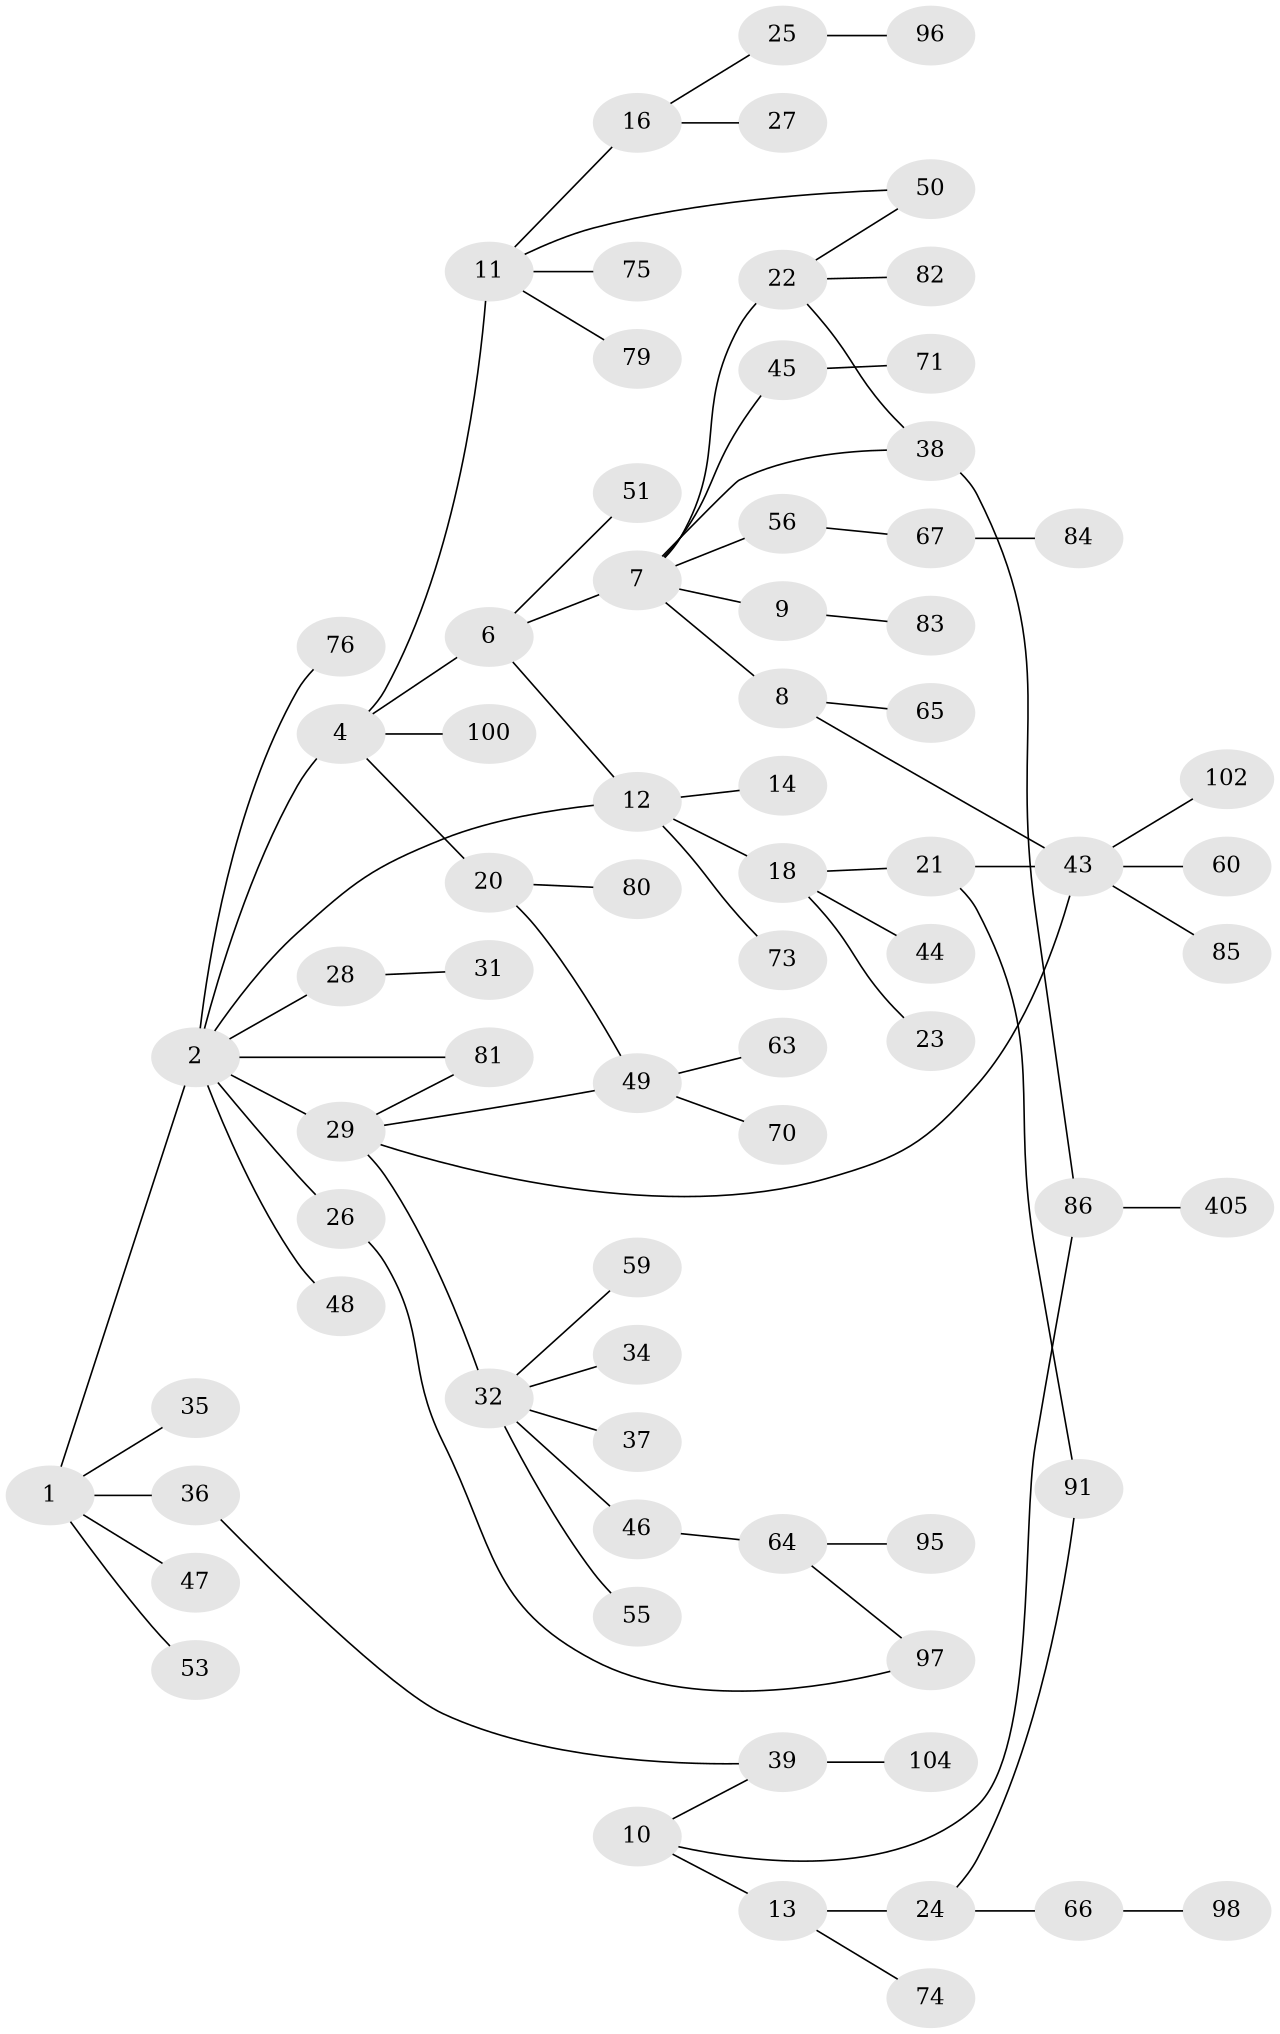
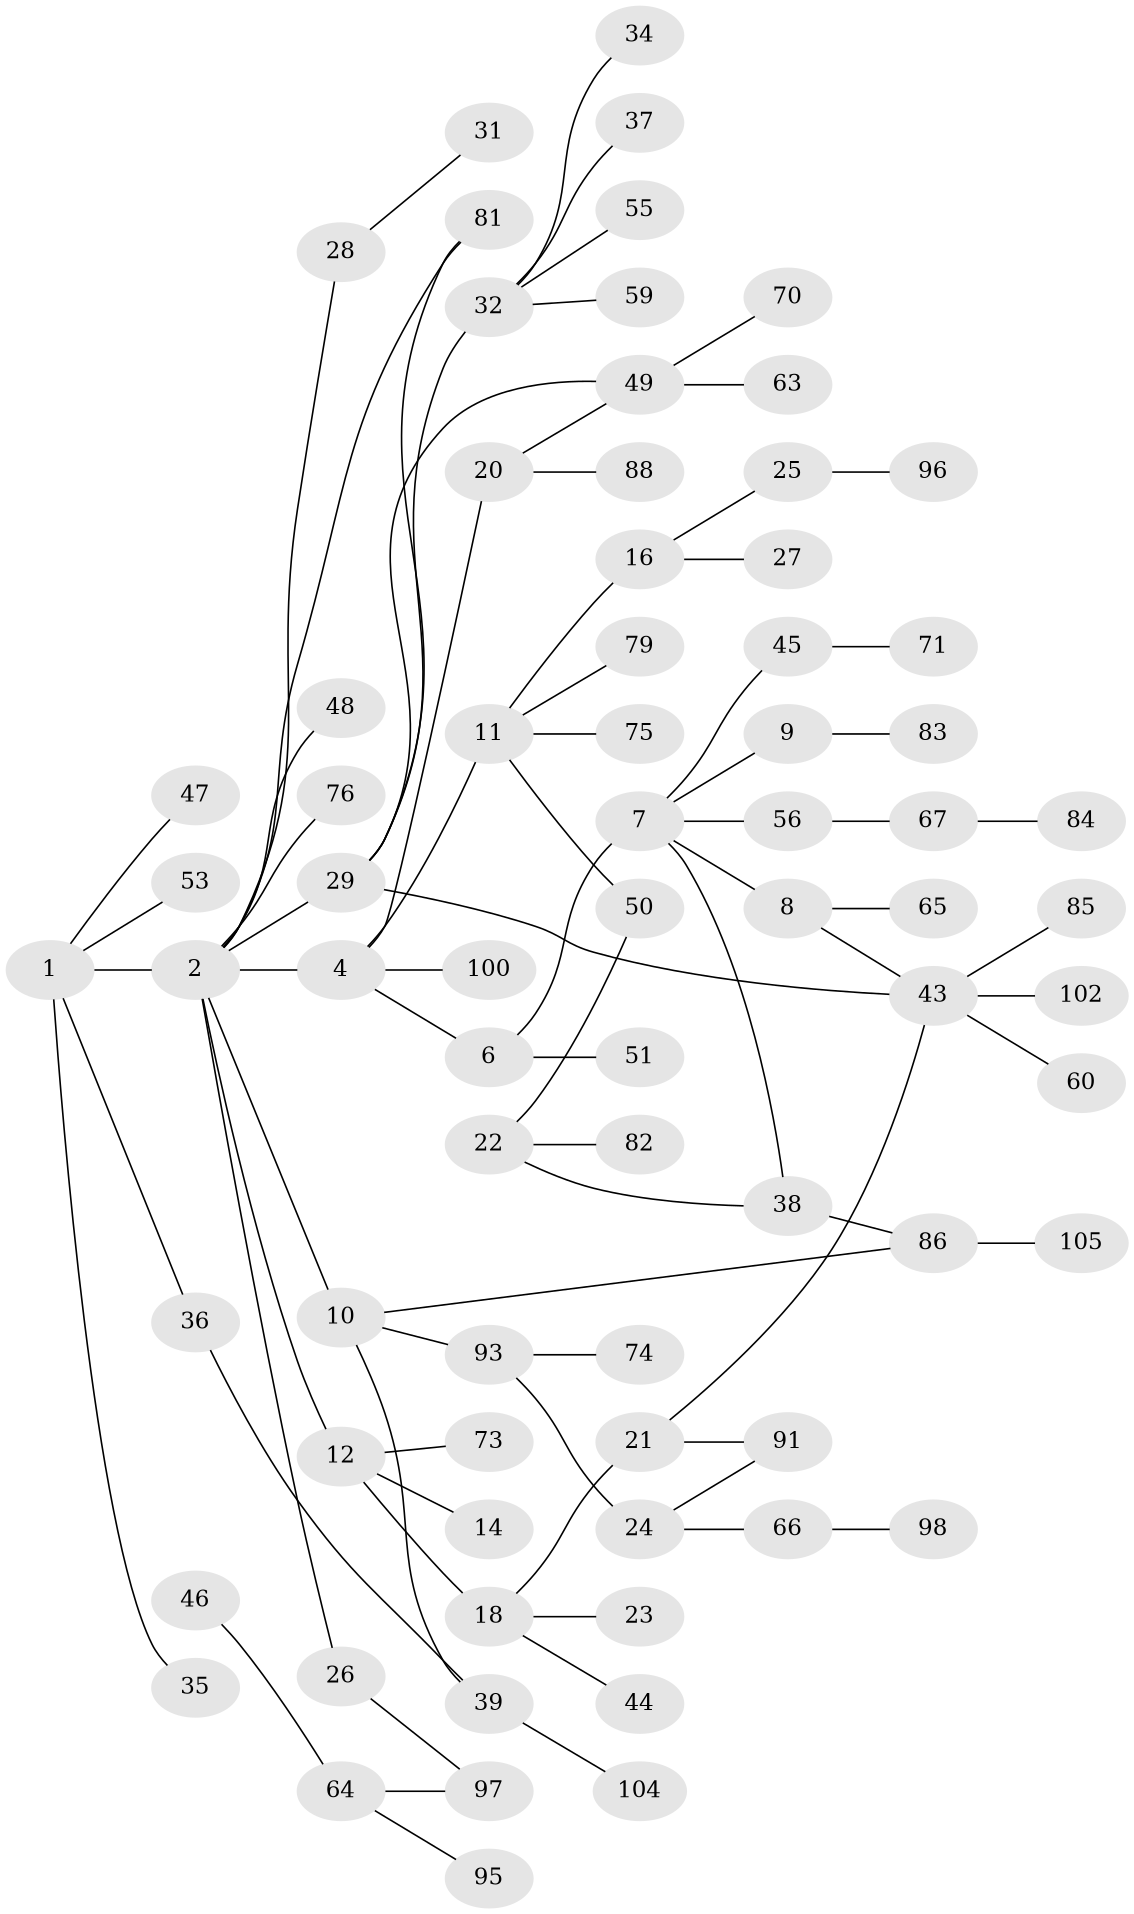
(711, 431) -> none
(563, 720) -> none
(637, 889) -> (640, 472)
none -> (268, 1144)
(1227, 1208) -> (1082, 1243)
(563, 1464) -> none
(783, 1911) -> (489, 1355)
